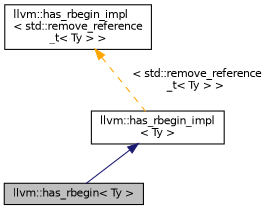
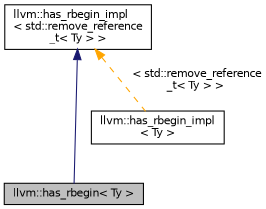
(108, 167) -> (76, 122)
